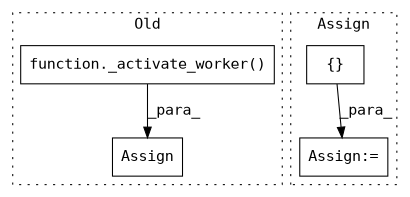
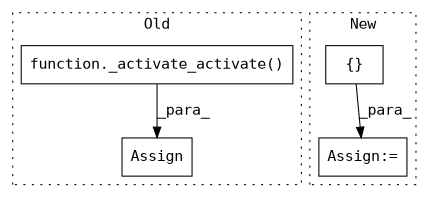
(344, 25) -> (363, 25)
(147, 65) -> (157, 65)
